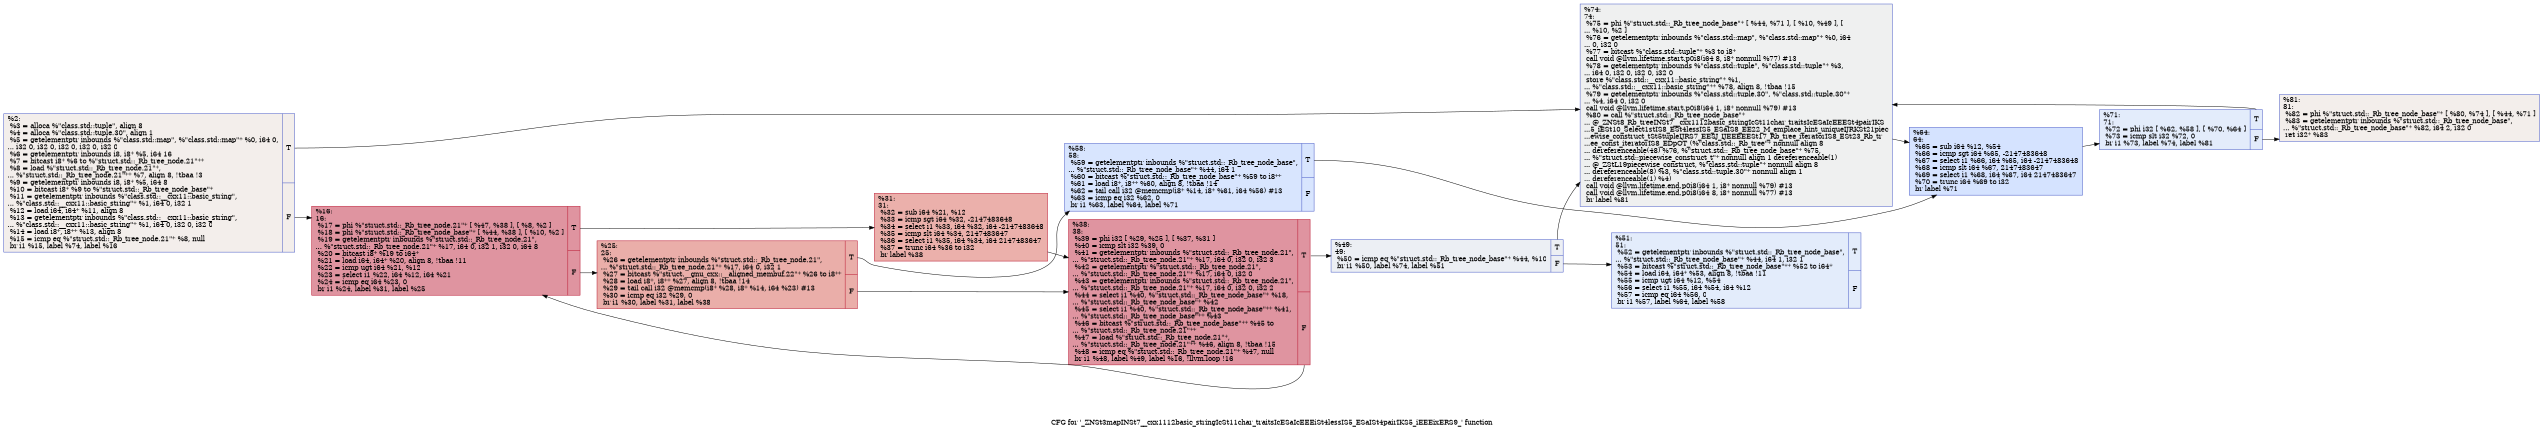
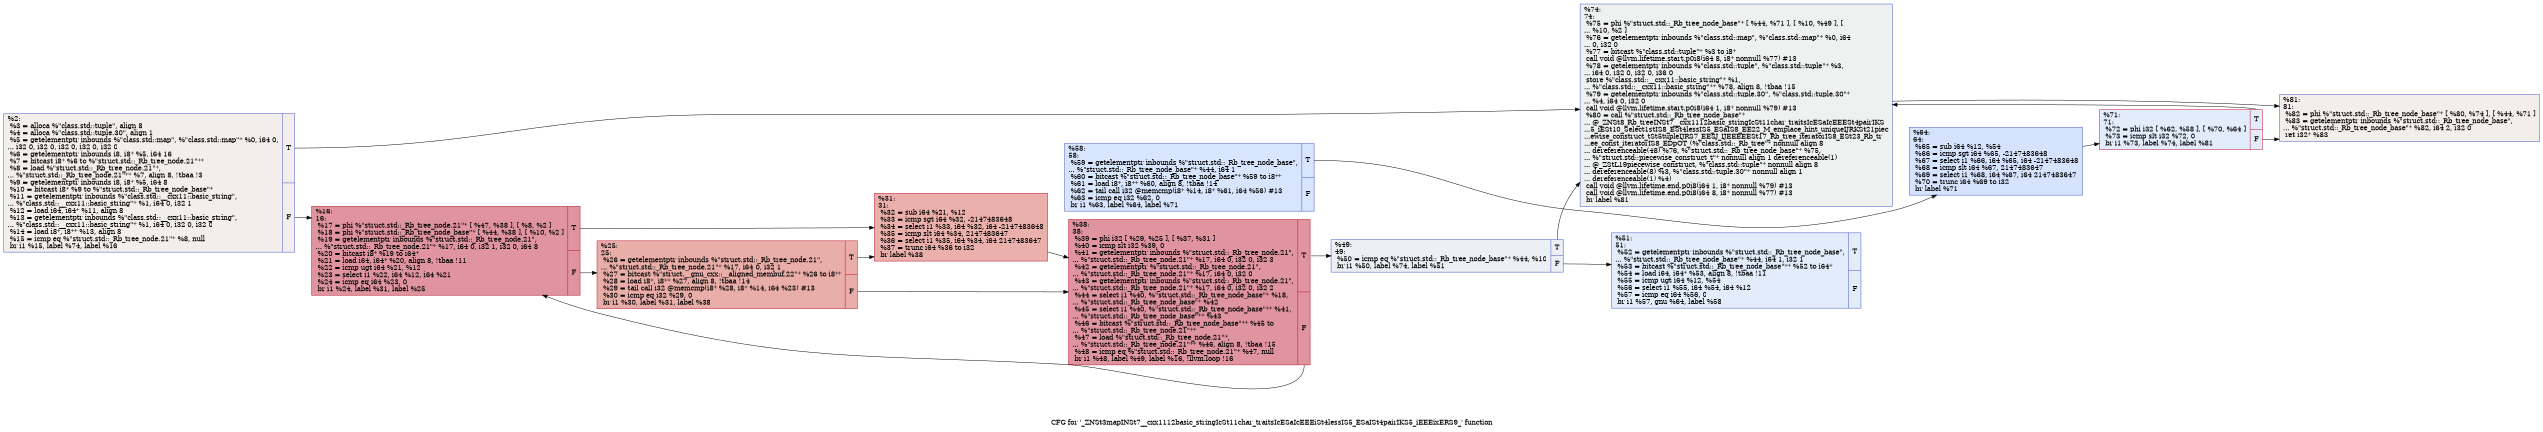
(1629, 73) -> (1629, 73)
(2181, 130) -> (2181, 130)
(1898, 140) -> (2084, 100)
(980, 277) -> (863, 258)
(1670, 302) -> (1668, 302)
